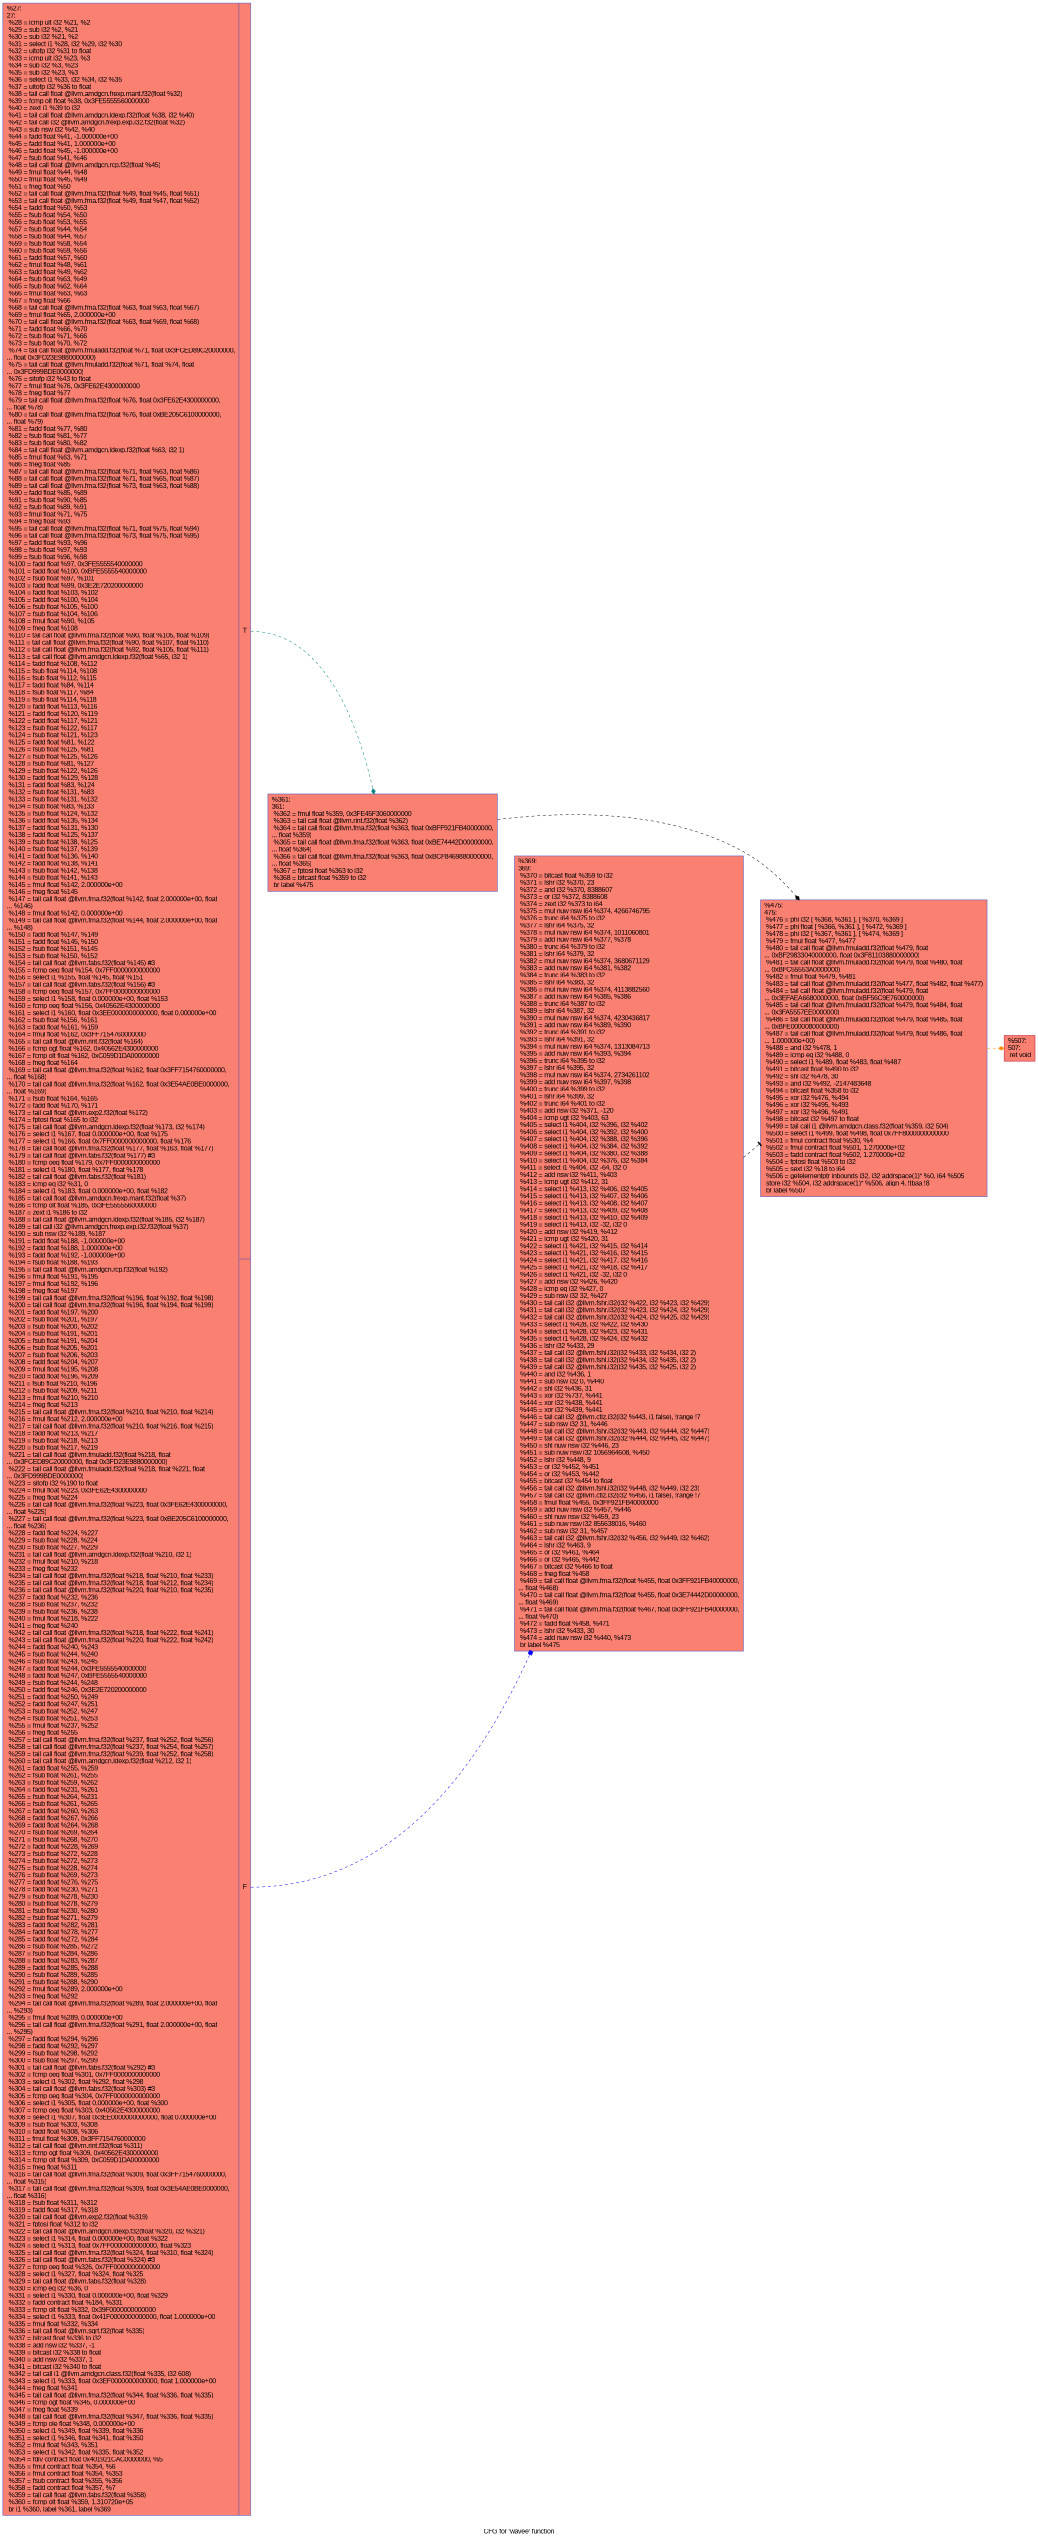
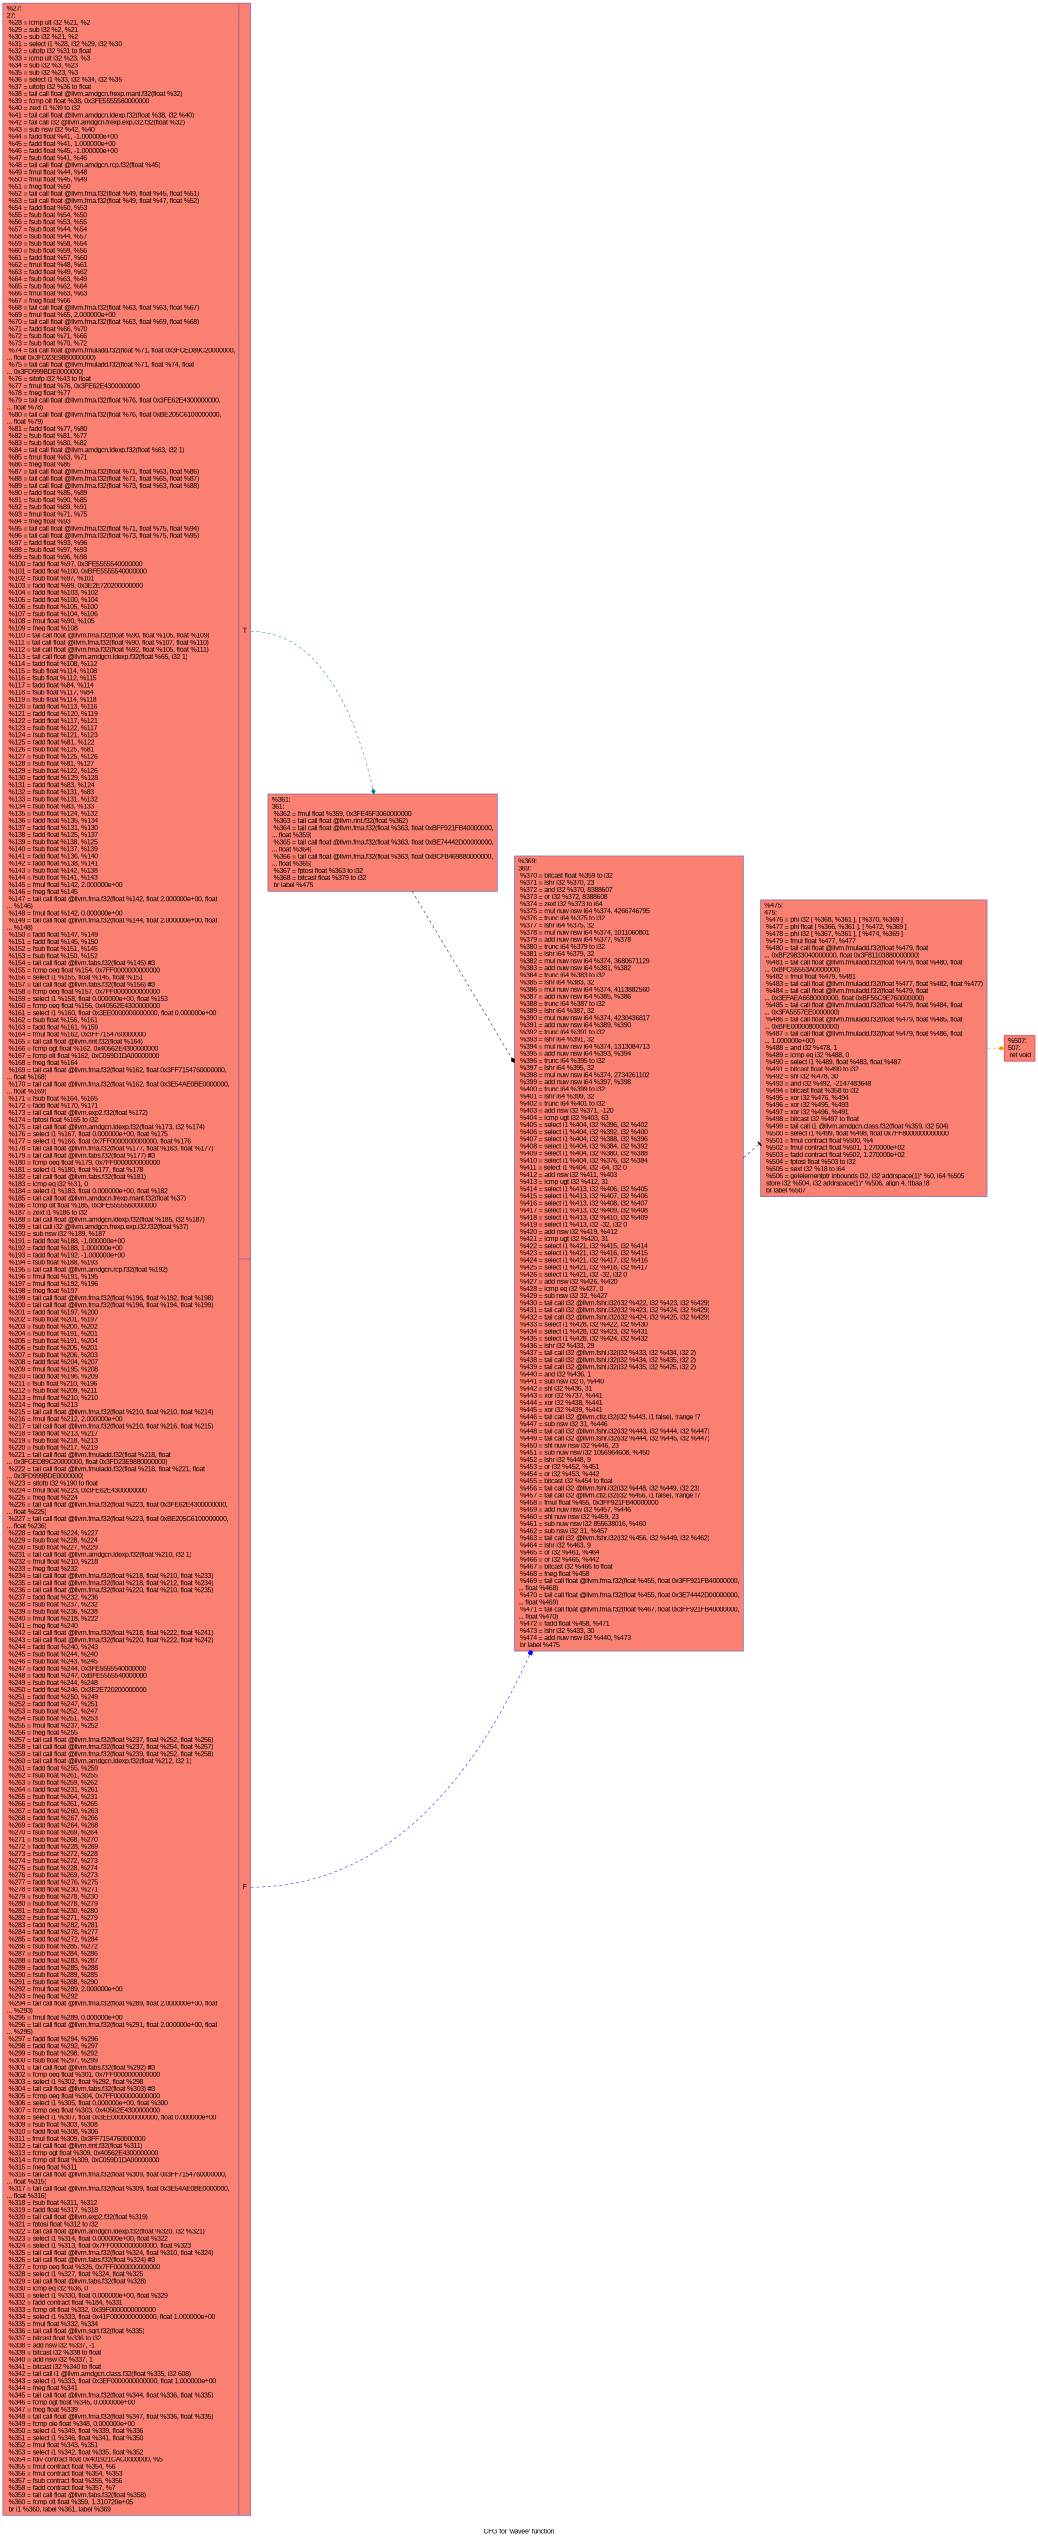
(657, 822) -> (462, 974)
(319, 878) -> (319, 878)
(819, 1141) -> (819, 1141)
